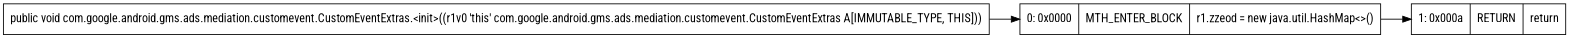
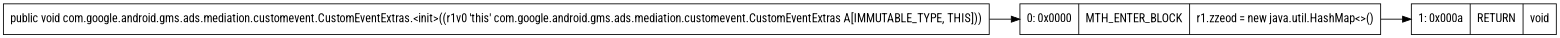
(1544, 19) -> (1540, 19)
